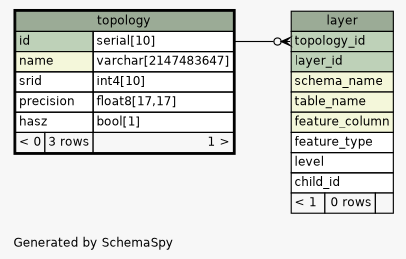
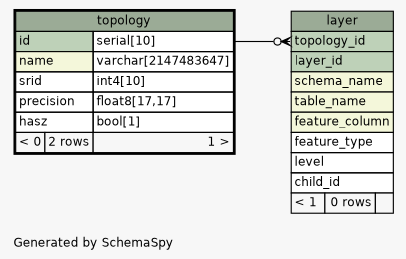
(69, 142) -> (69, 142)
